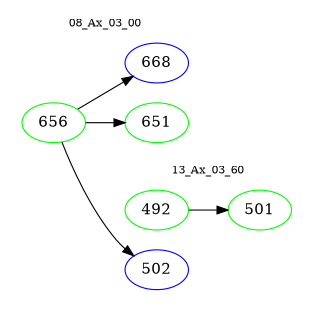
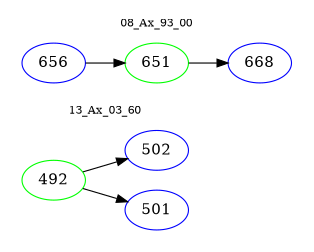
(105, 24) -> (157, 24)
(101, 96) -> (203, 63)
(54, 123) -> (54, 63)
(88, 199) -> (100, 167)
(260, 210) -> (157, 210)
